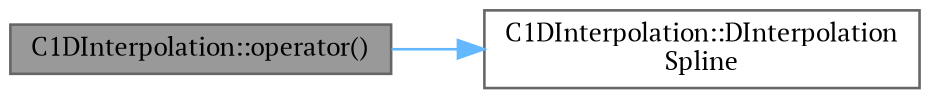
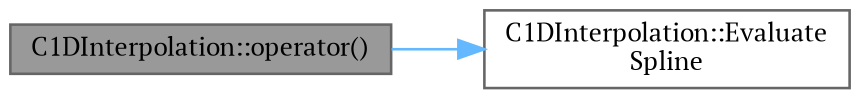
(702, 49) -> (667, 49)
